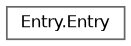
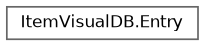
(66, 23) -> (102, 23)
